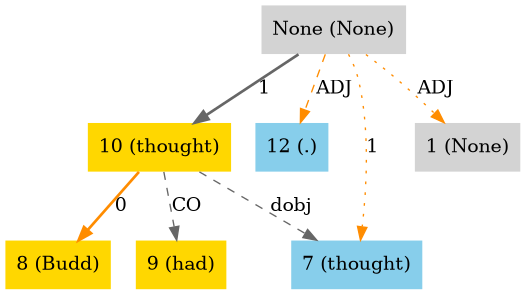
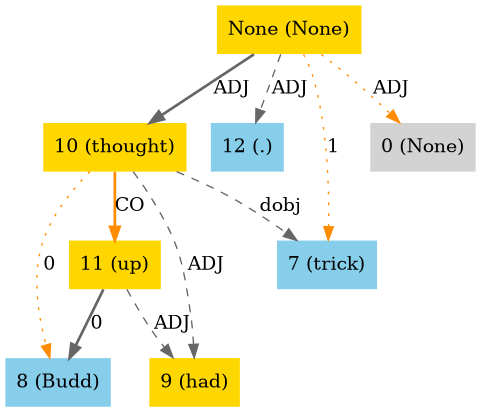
(334, 30) -> (289, 30)
(315, 82) -> (271, 82)
(265, 89) -> (232, 89)
(468, 147) -> (423, 147)
(113, 201) -> (40, 251)
(186, 206) -> (206, 265)
(58, 265) -> (58, 382)
none -> (115, 265)
(357, 265) -> (327, 265)
